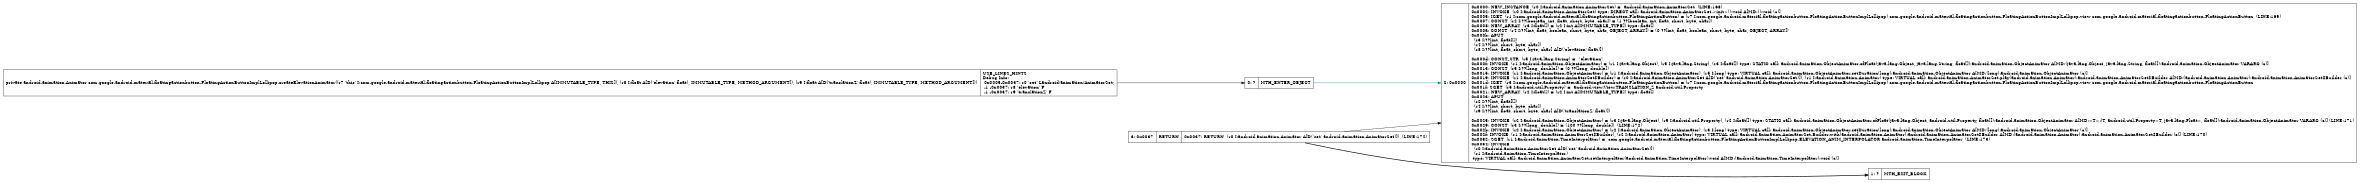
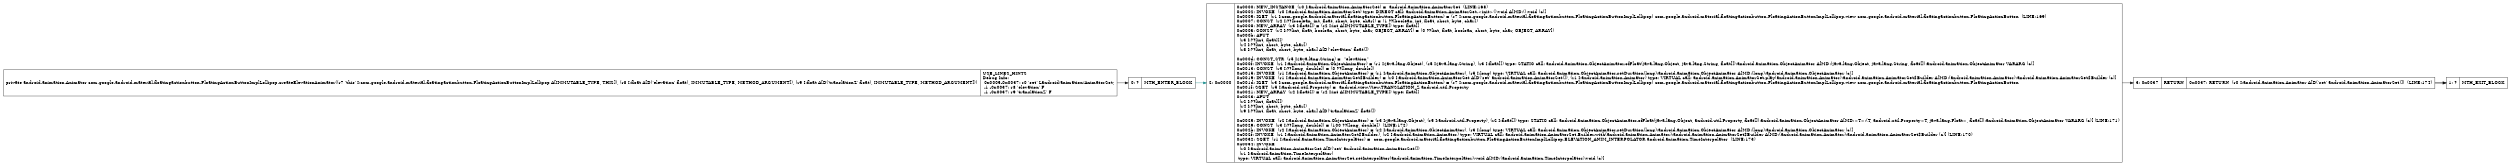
(1286, 83) -> (1168, 83)
(1391, 127) -> (2126, 83)
